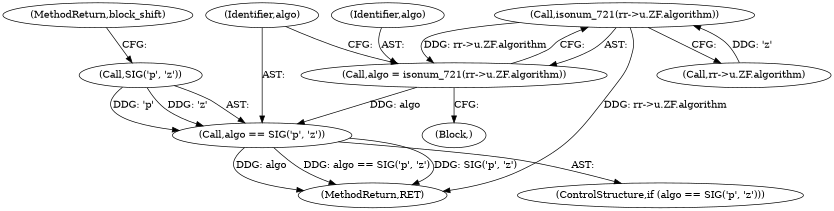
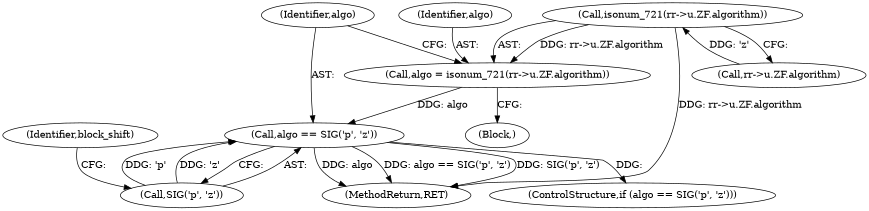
(98, 15) -> (80, 135)
(548, 50) -> none
none -> (239, 160)
(585, 165) -> (631, 165)
